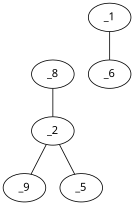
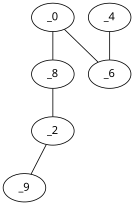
none -> (53, 17)
(110, 17) -> (110, 17)
(81, 188) -> none
